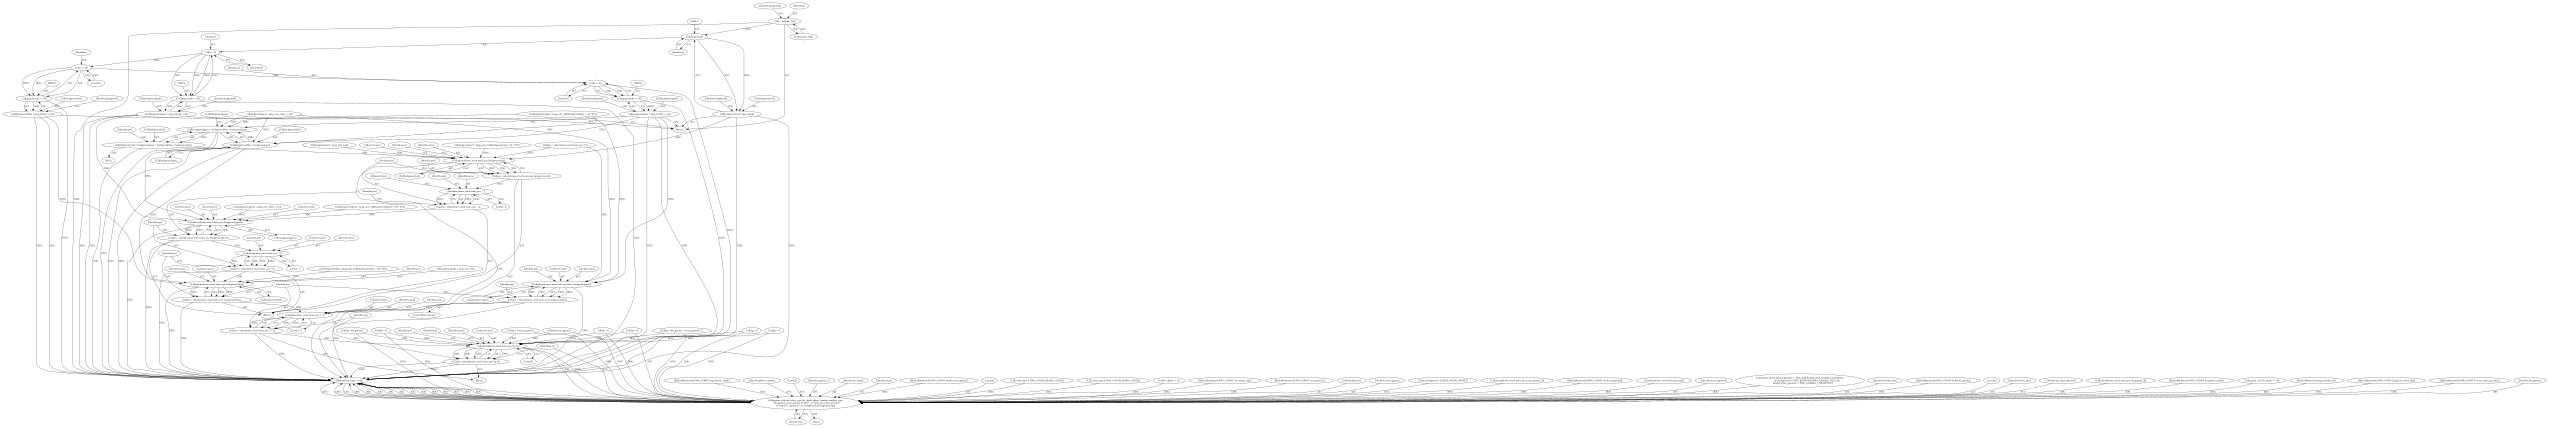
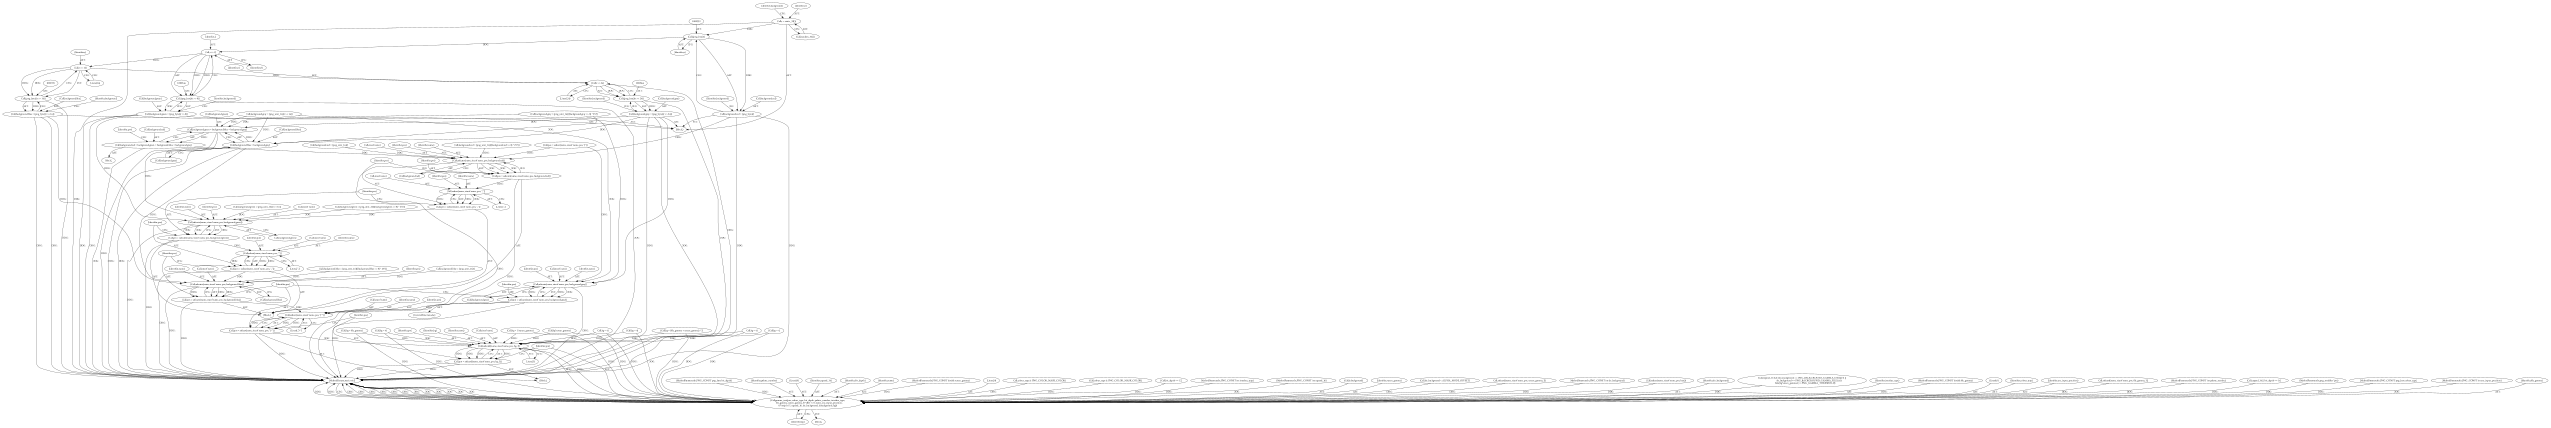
(785, 21) -> (786, 21)
(562, 284) -> (560, 284)
